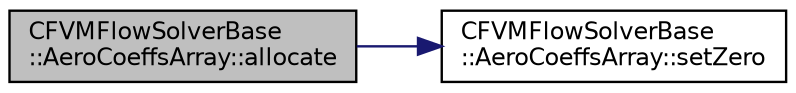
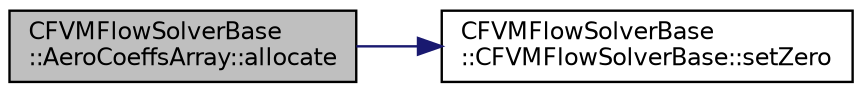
(614, 46) -> (647, 46)
